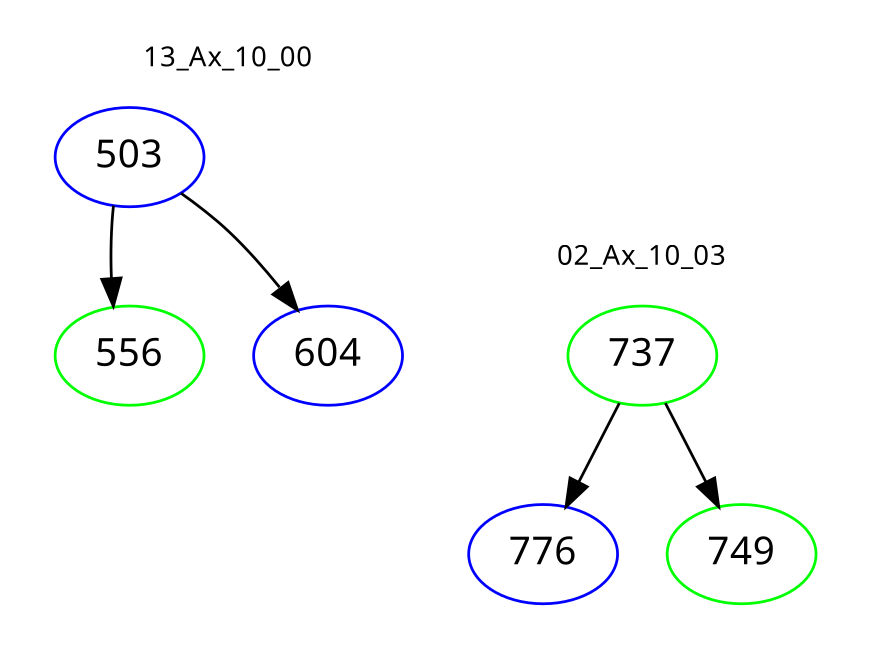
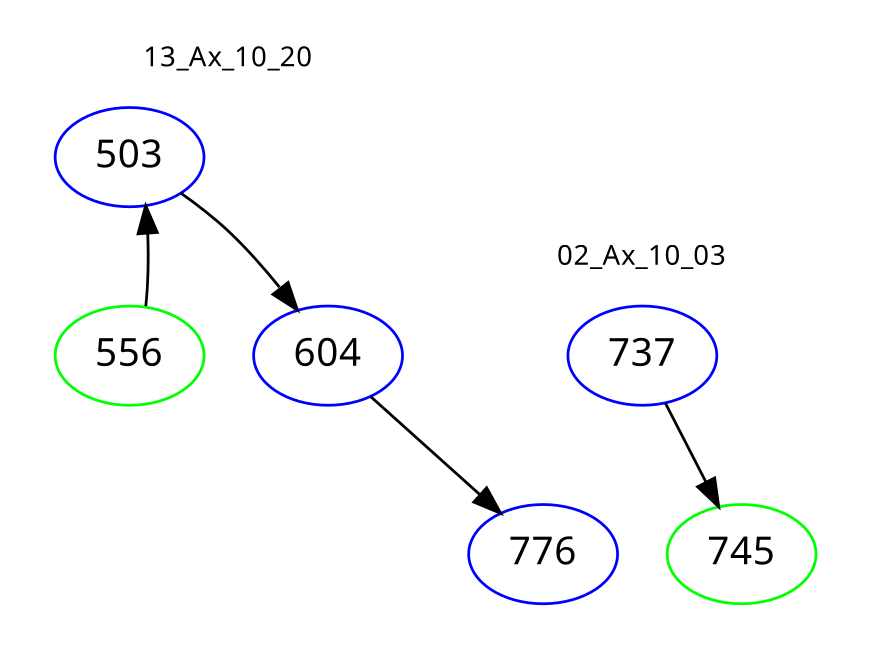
(229, 59) -> (229, 59)
(111, 242) -> (148, 270)
(642, 356) -> (642, 356)
(599, 443) -> (425, 446)
(742, 554) -> (742, 554)
